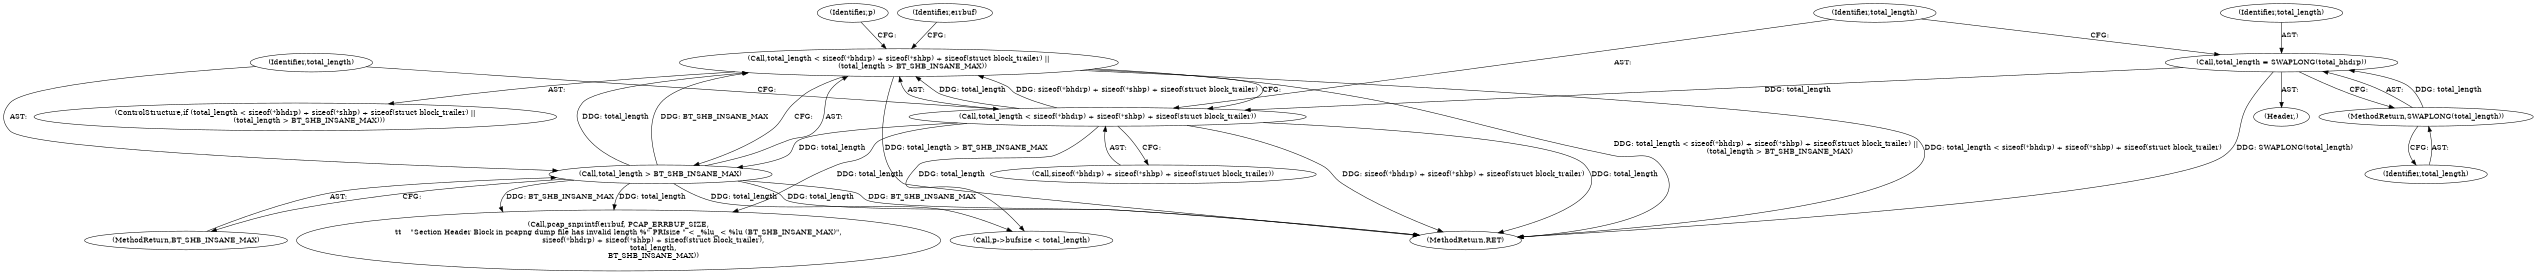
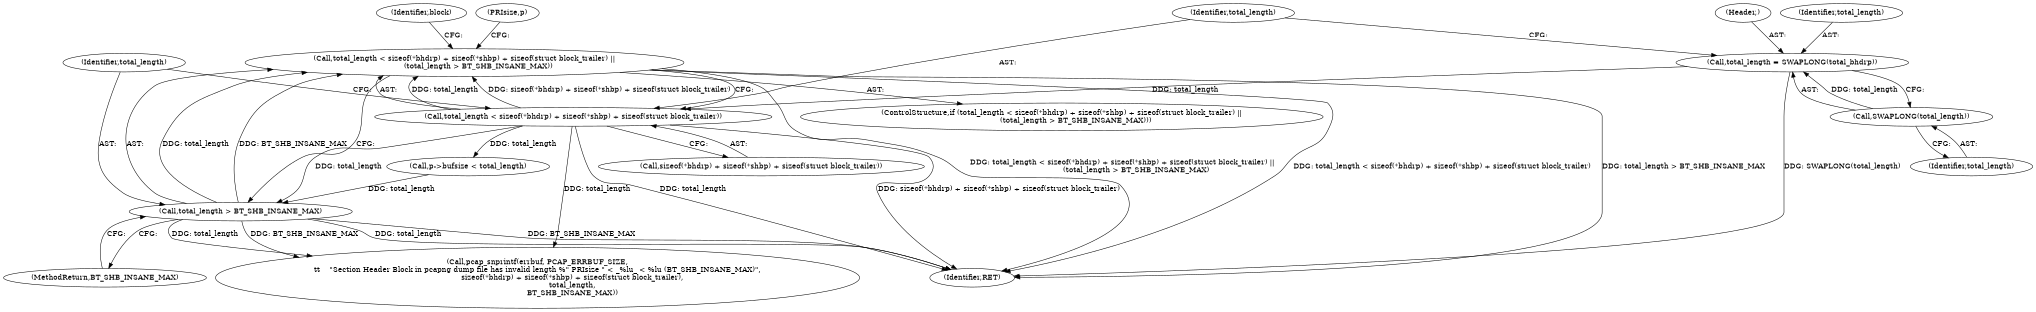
(853, 13) -> (508, 13)
(945, 13) -> (422, 13)
(2282, 87) -> (1766, 36)
(2426, 117) -> (1911, 117)
(340, 197) -> (118, 234)
(797, 207) -> (358, 188)
(1466, 240) -> (972, 278)
